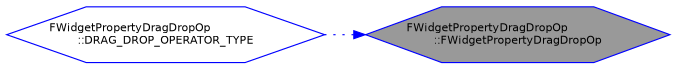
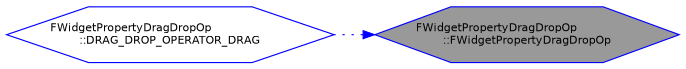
(166, 35) -> (170, 35)
